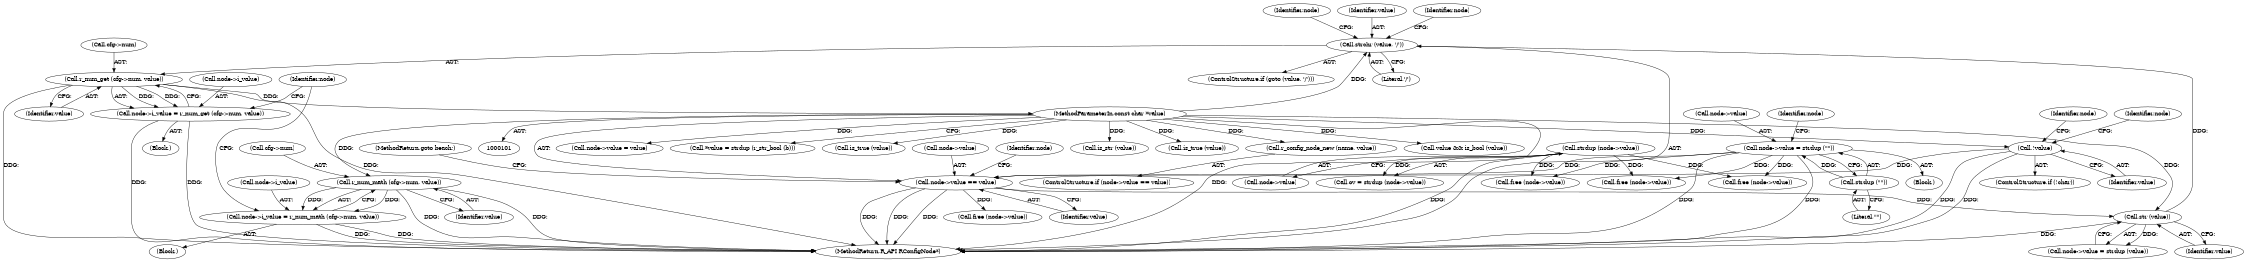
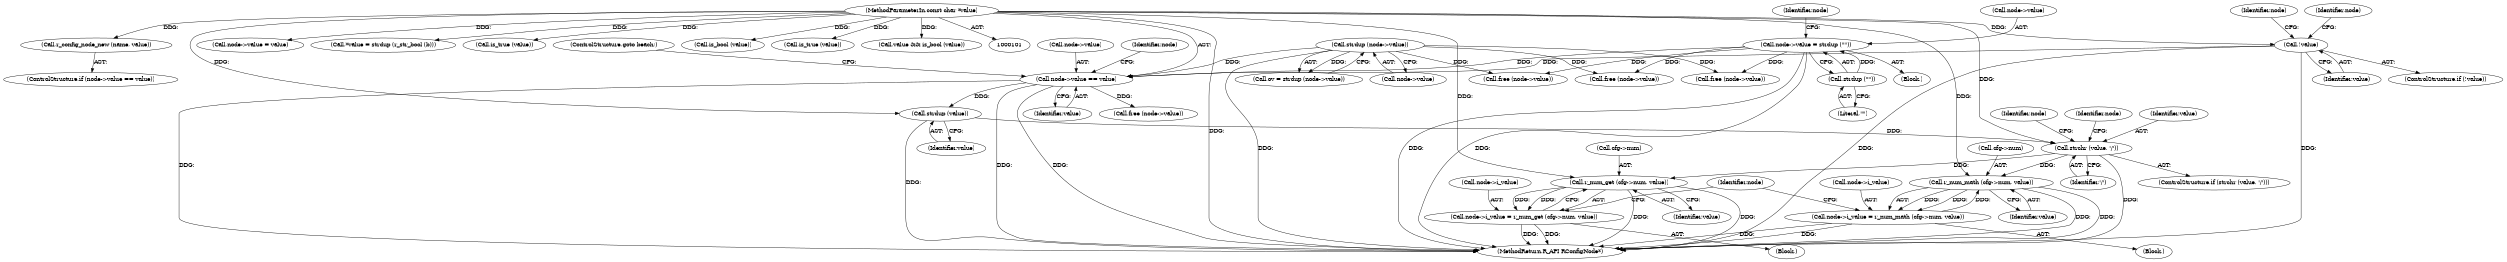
none -> (1225, 60)
(453, 62) -> (1962, 166)
none -> (1346, 66)
(1261, 80) -> (2214, 183)
(1396, 80) -> (2088, 183)
(594, 112) -> (1340, 24)
(954, 131) -> (621, 28)
(415, 148) -> (614, 45)
(1110, 148) -> (723, 45)
(1676, 148) -> (2131, 200)
none -> (2036, 165)
(2035, 183) -> (2446, 80)
(370, 200) -> (1984, 200)
(2147, 217) -> (940, 114)
(2098, 252) -> none
